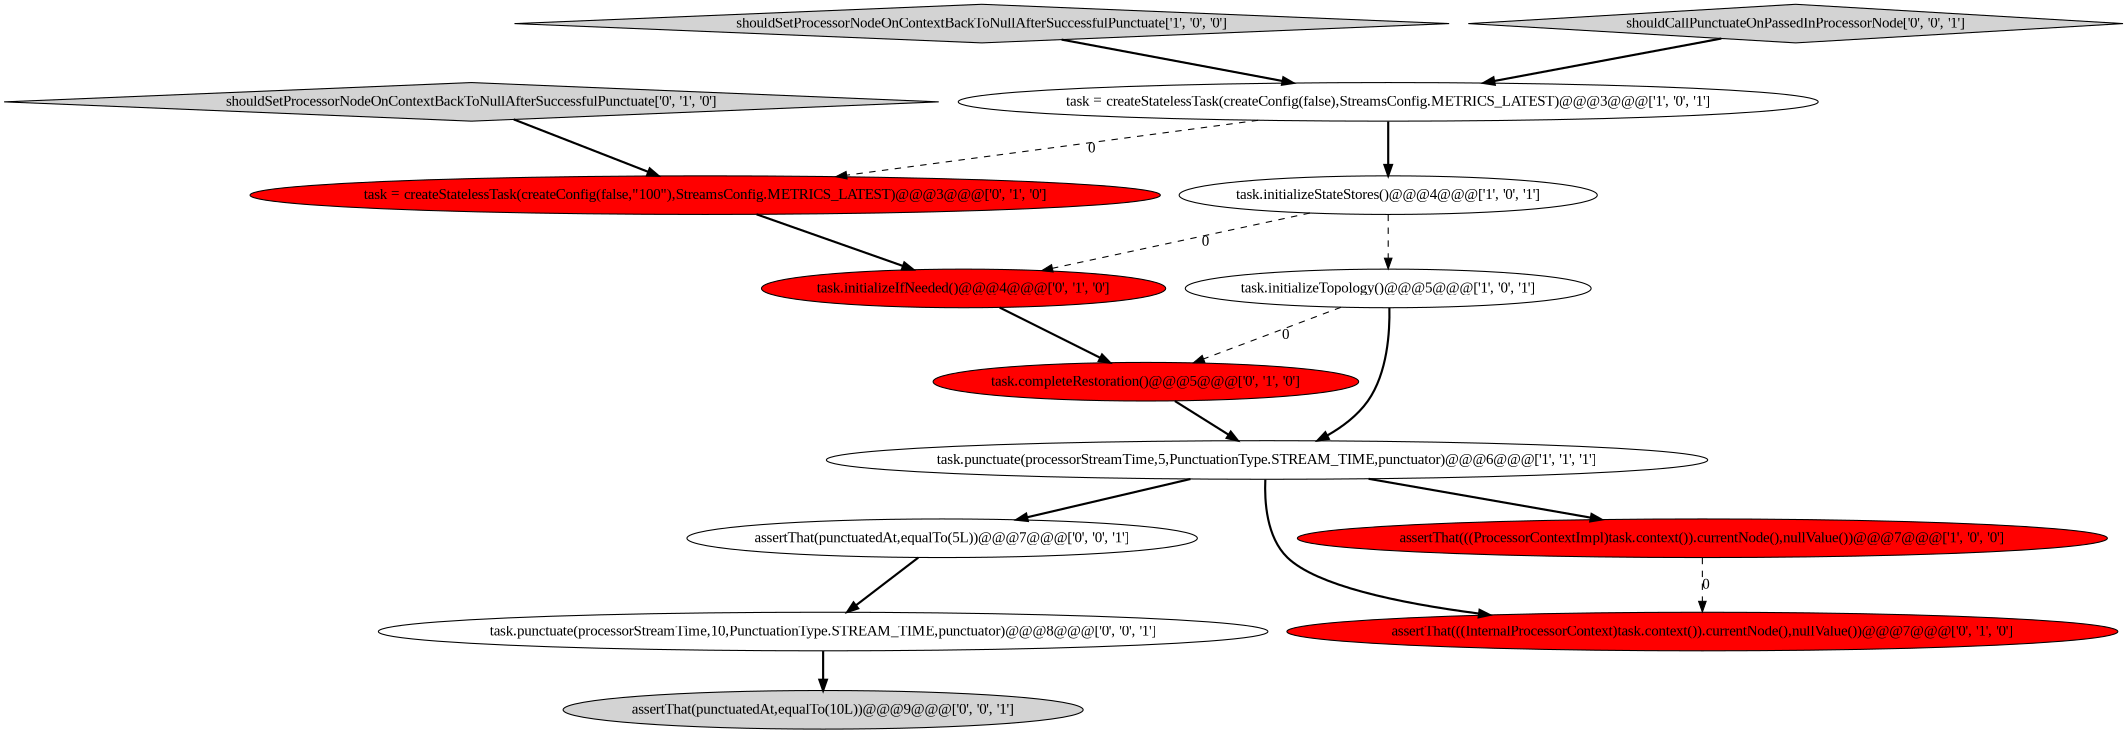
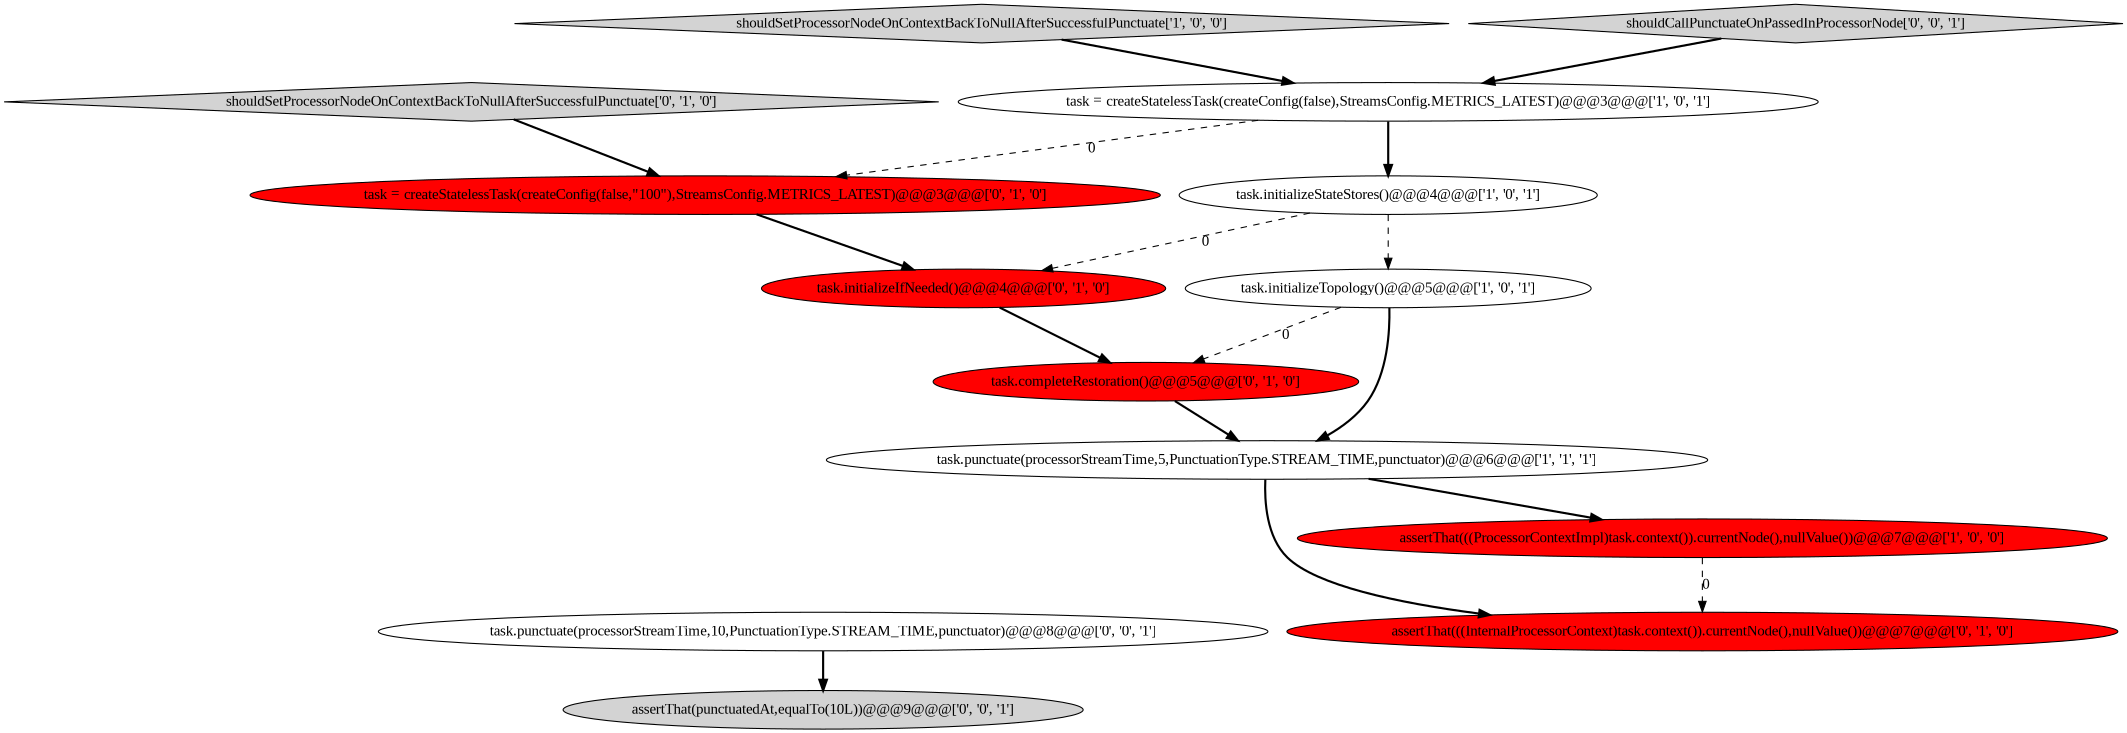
(942, 538) -> none
